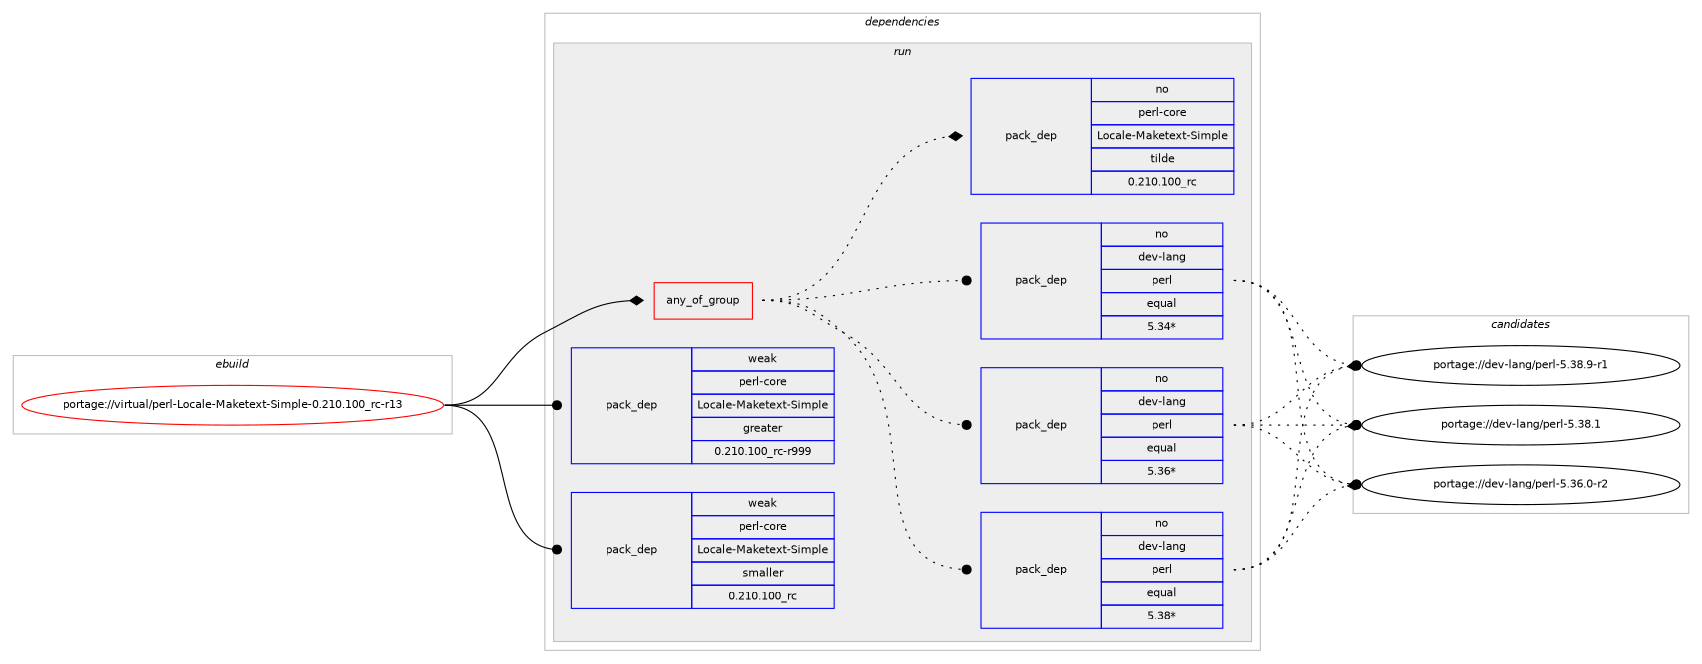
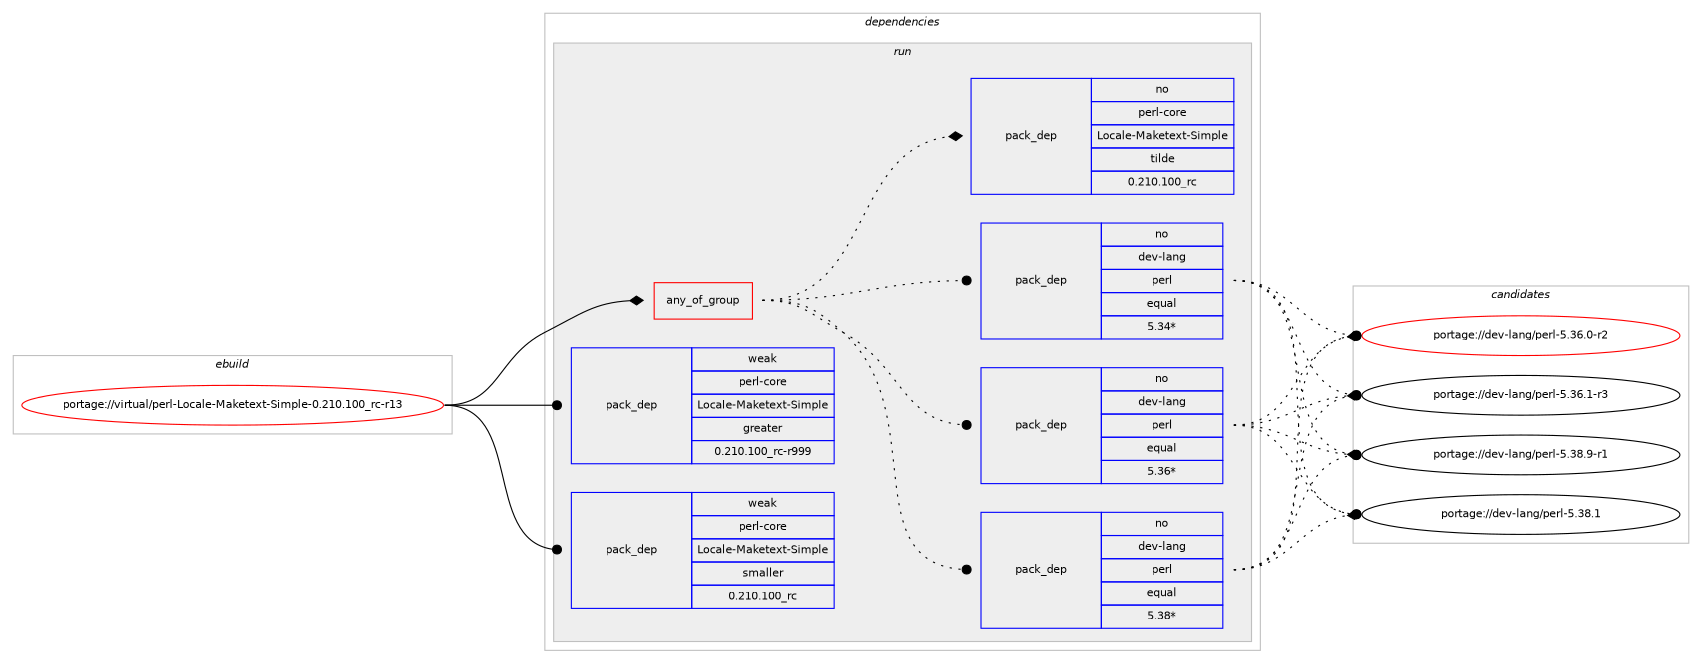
none -> (1521, 395)
(1521, 485) -> (1521, 336)
